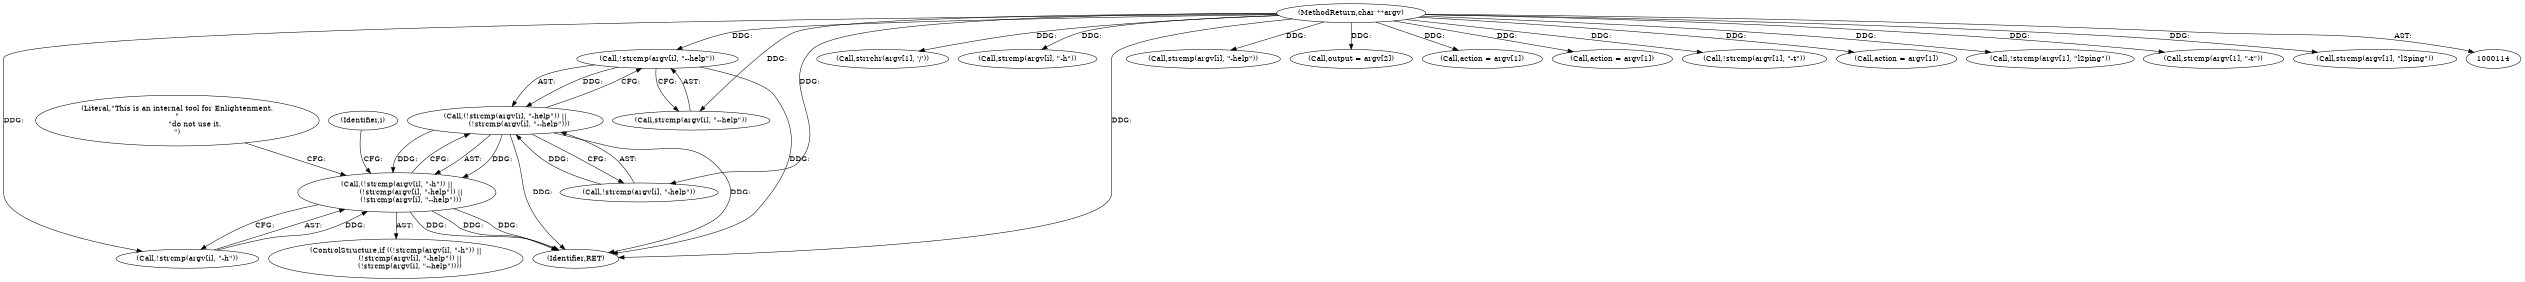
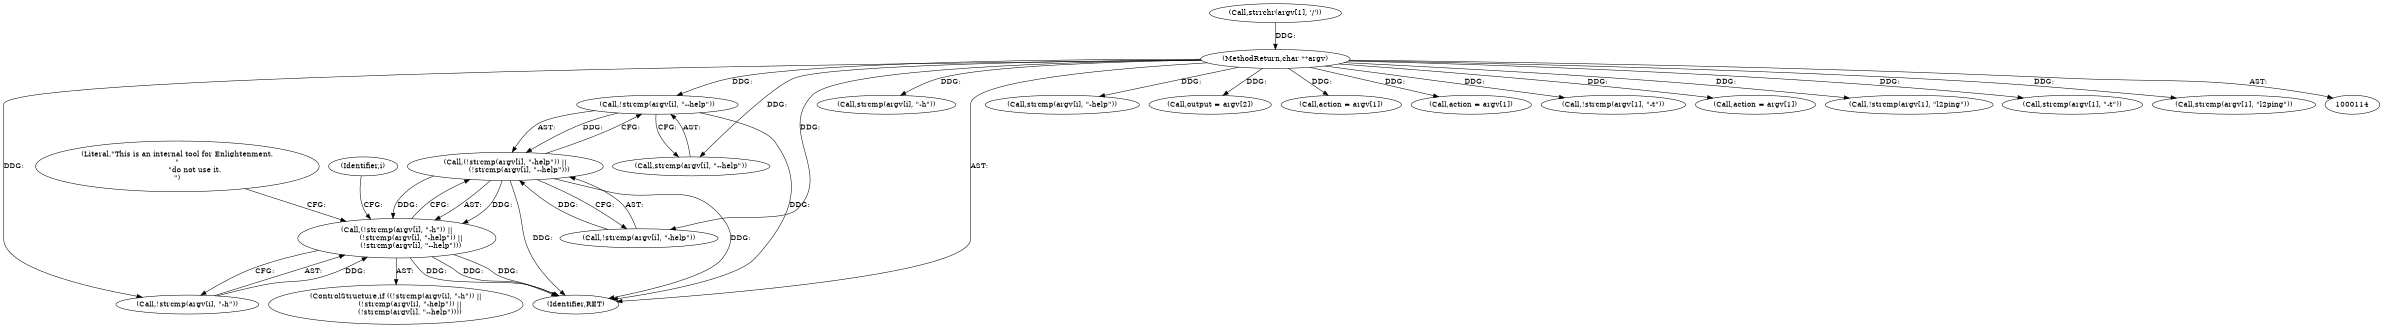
(1092, 27) -> (1275, 33)
(1123, 121) -> (981, 166)
